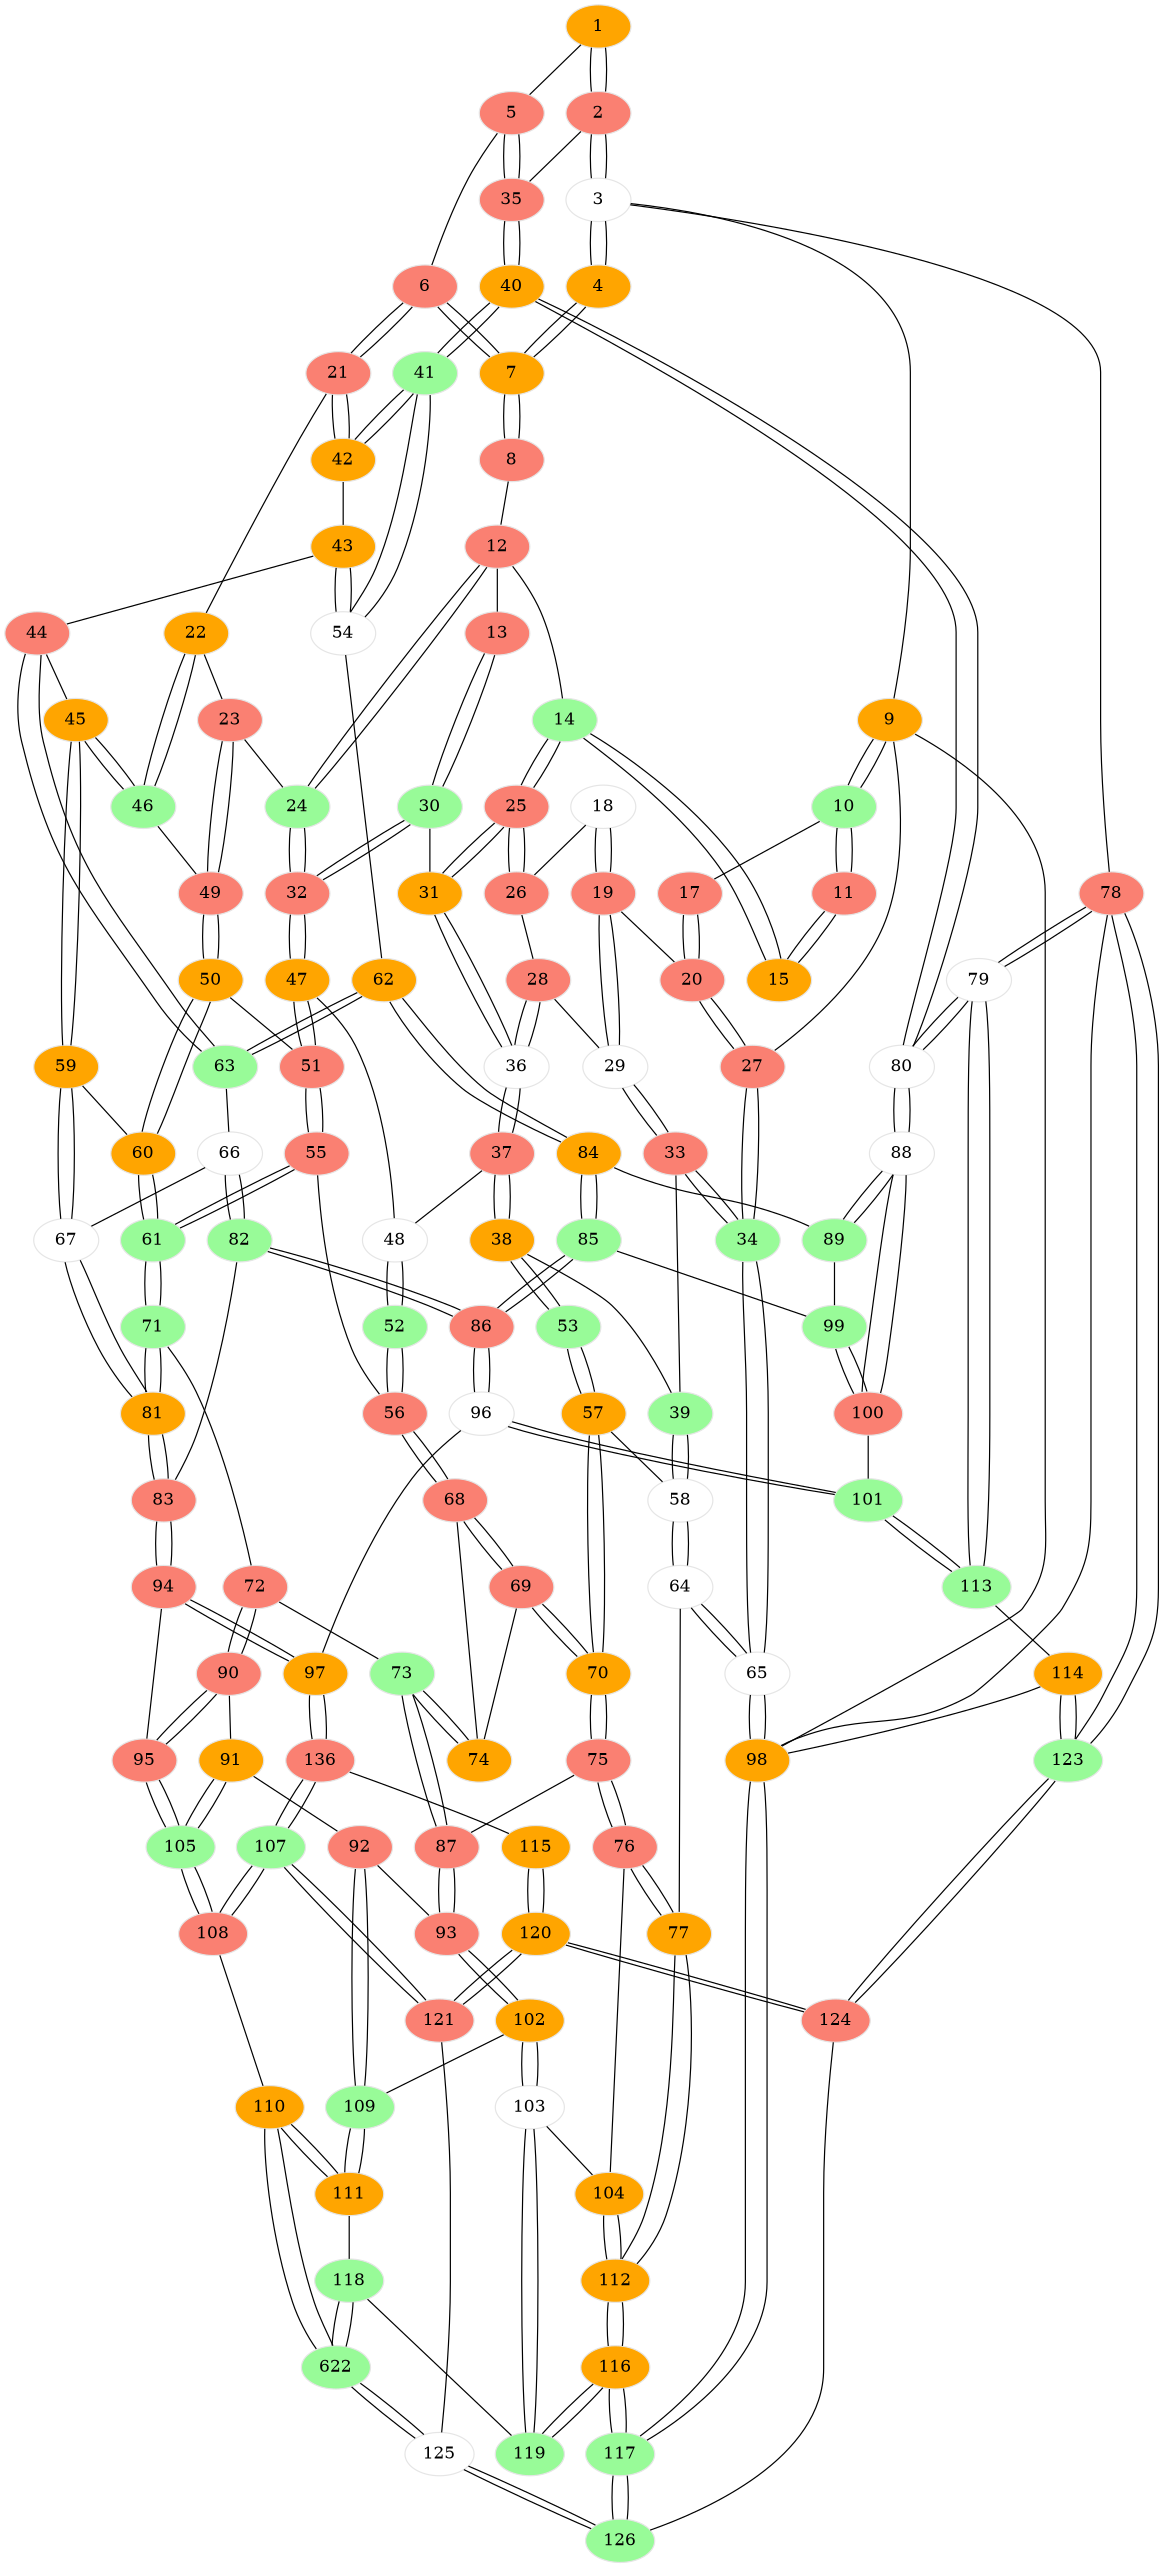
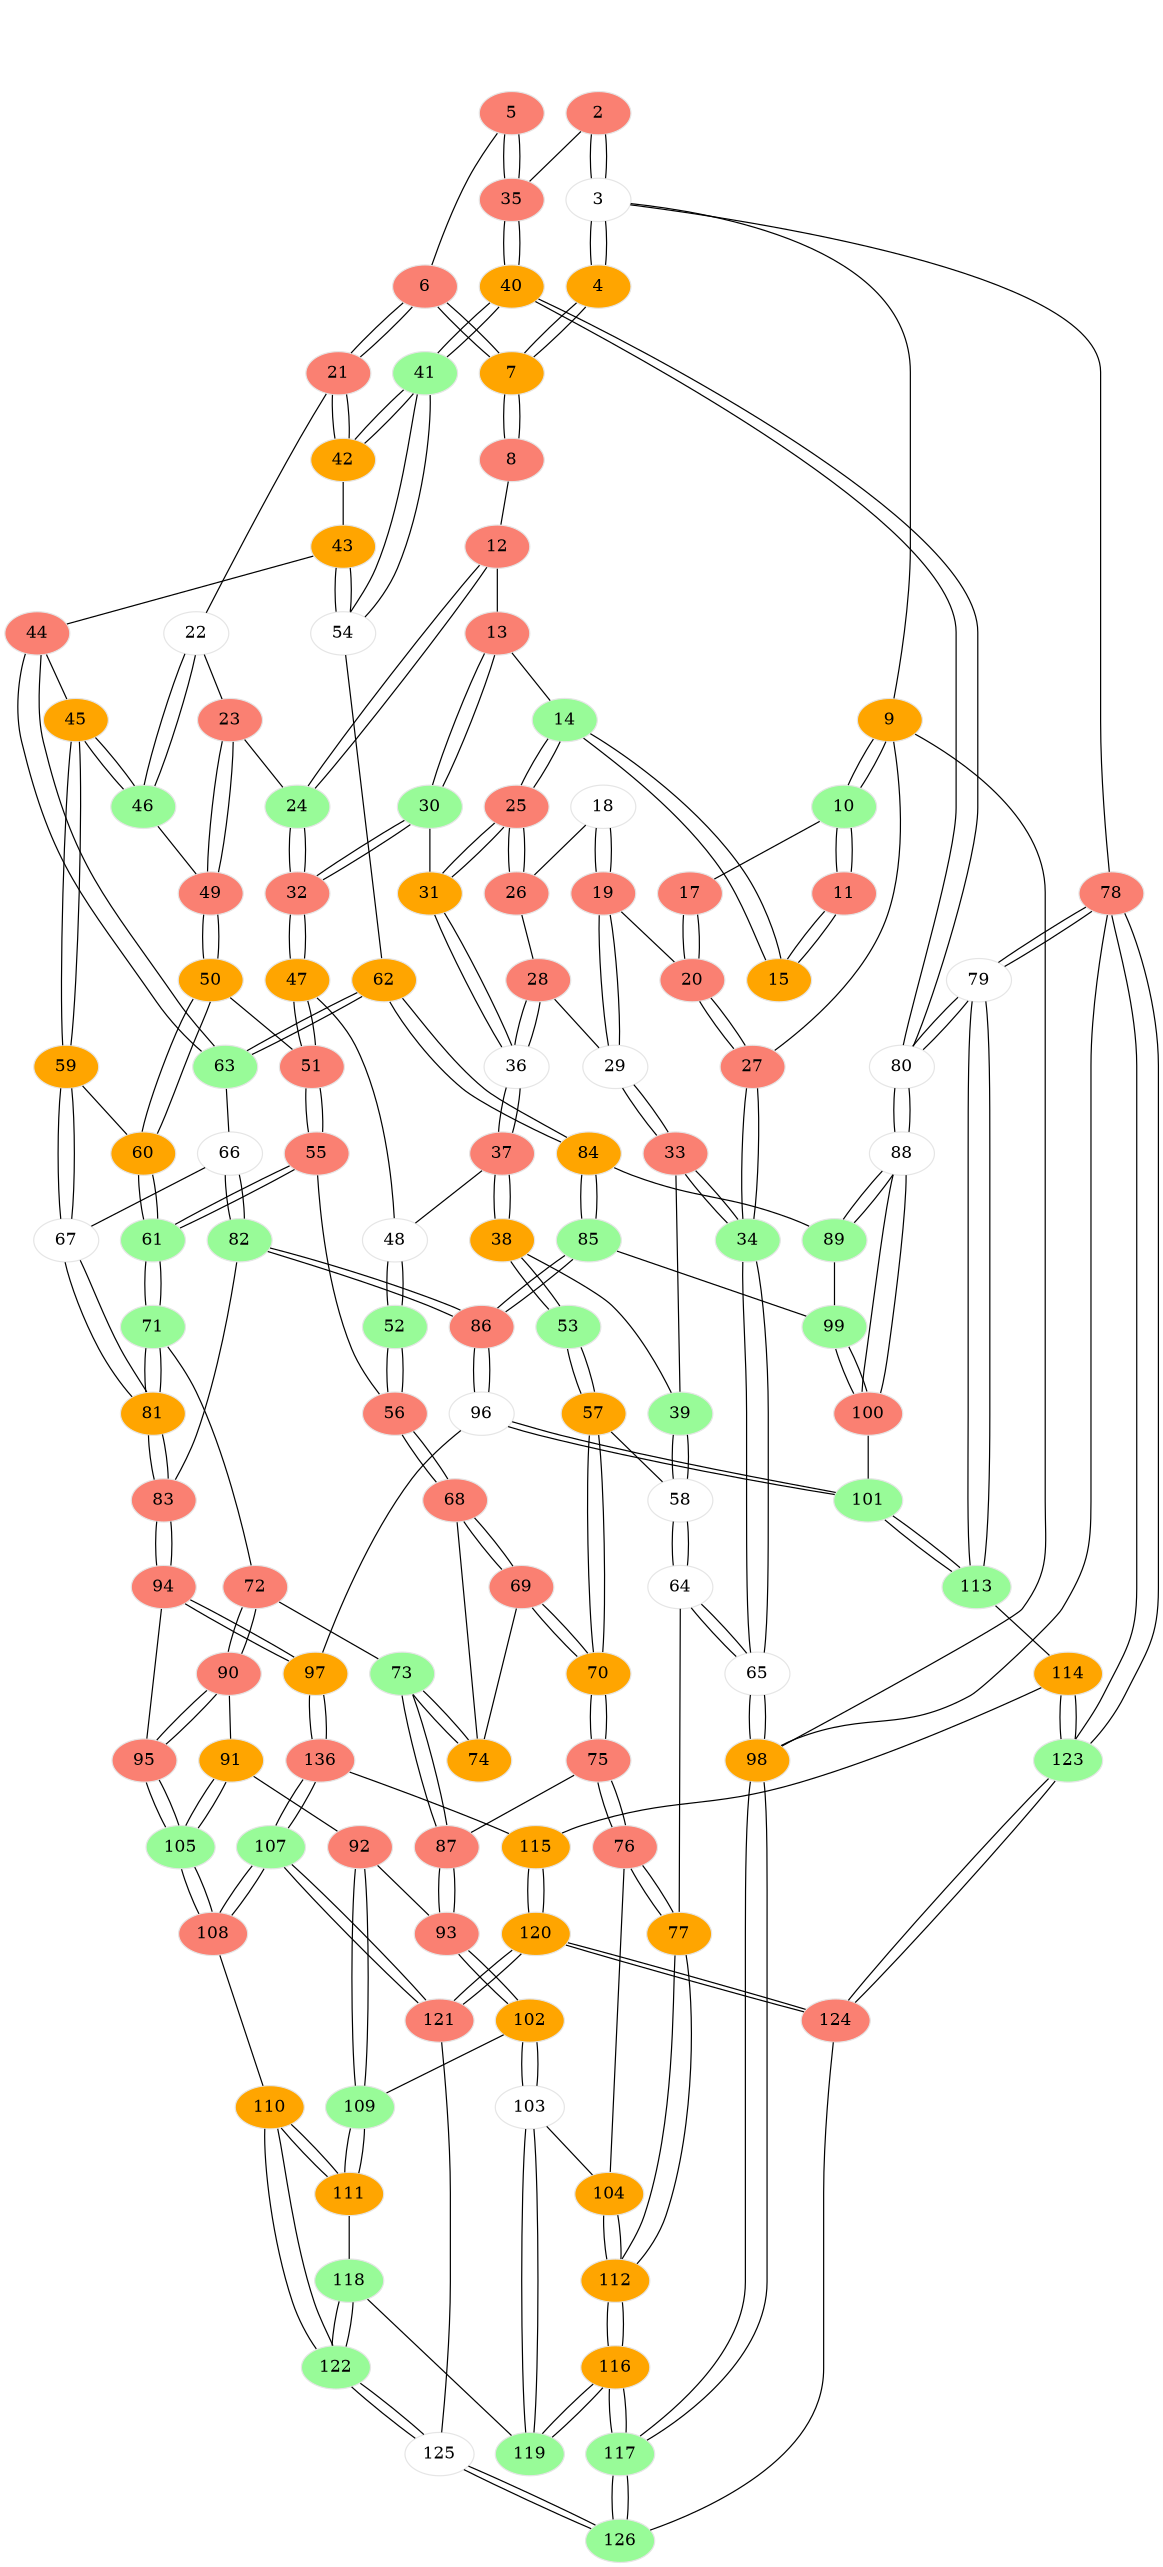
(598, 26) -> none
(547, 629) -> (531, 677)
(196, 633) -> (196, 633)
(915, 1724) -> (807, 1780)
(336, 2367) -> (336, 2367)
